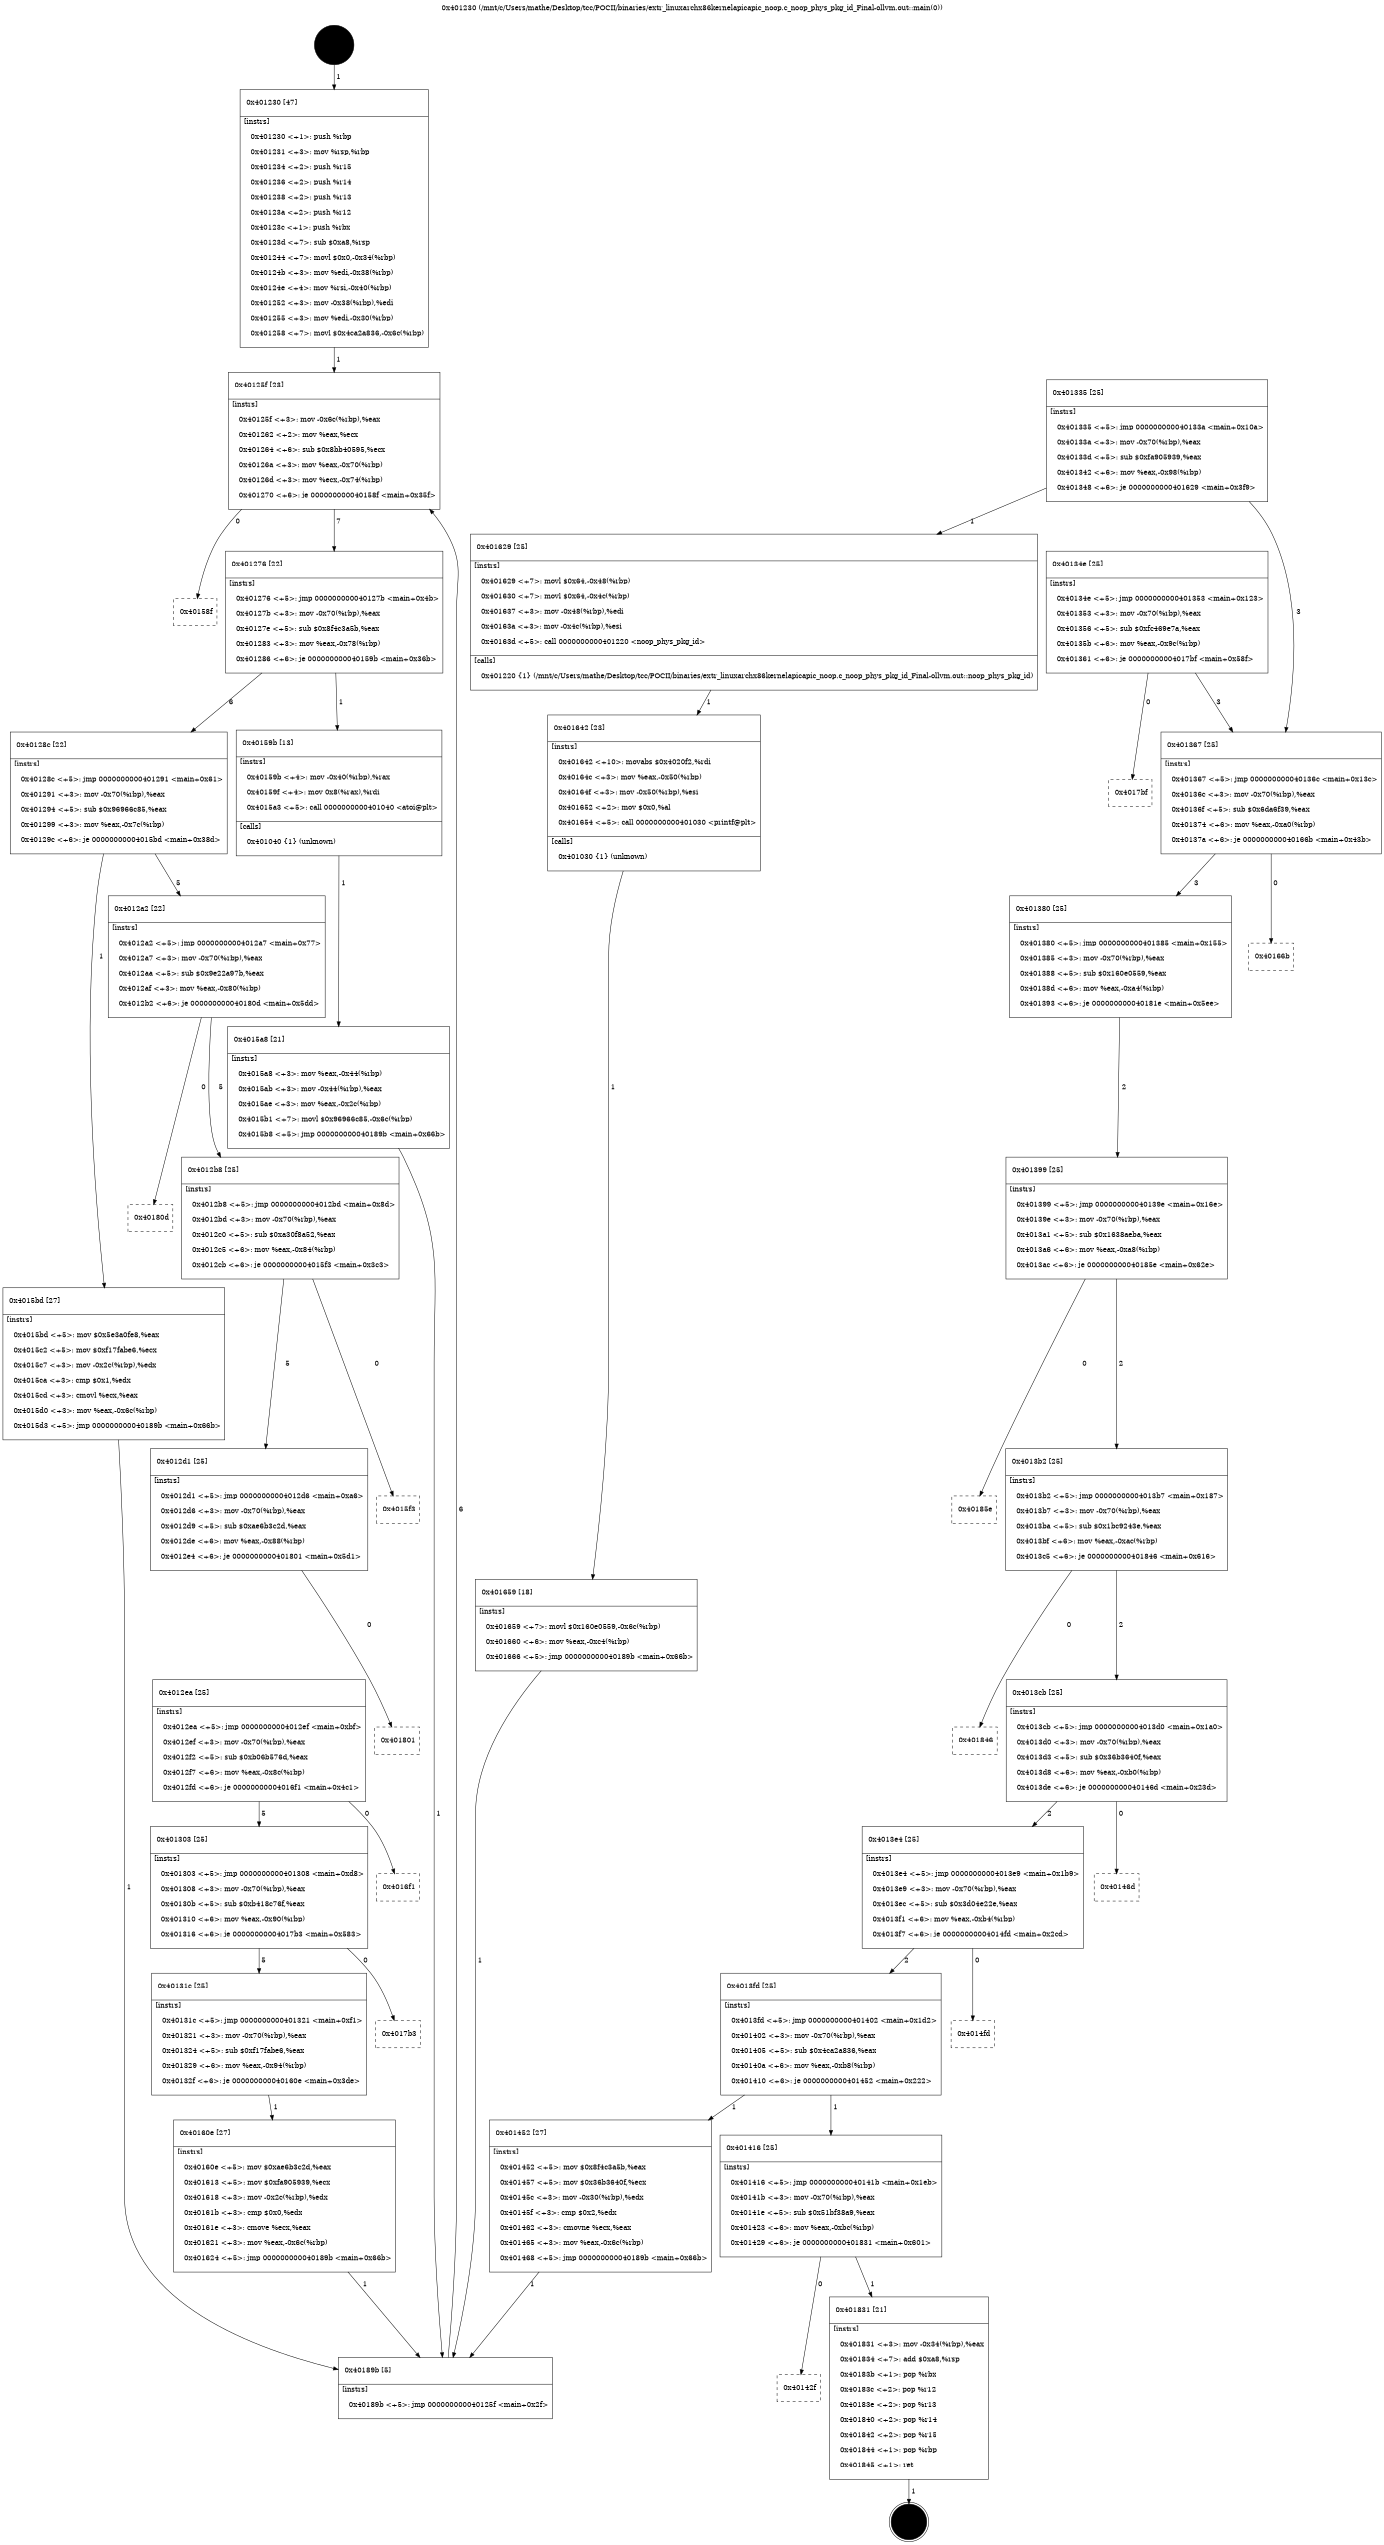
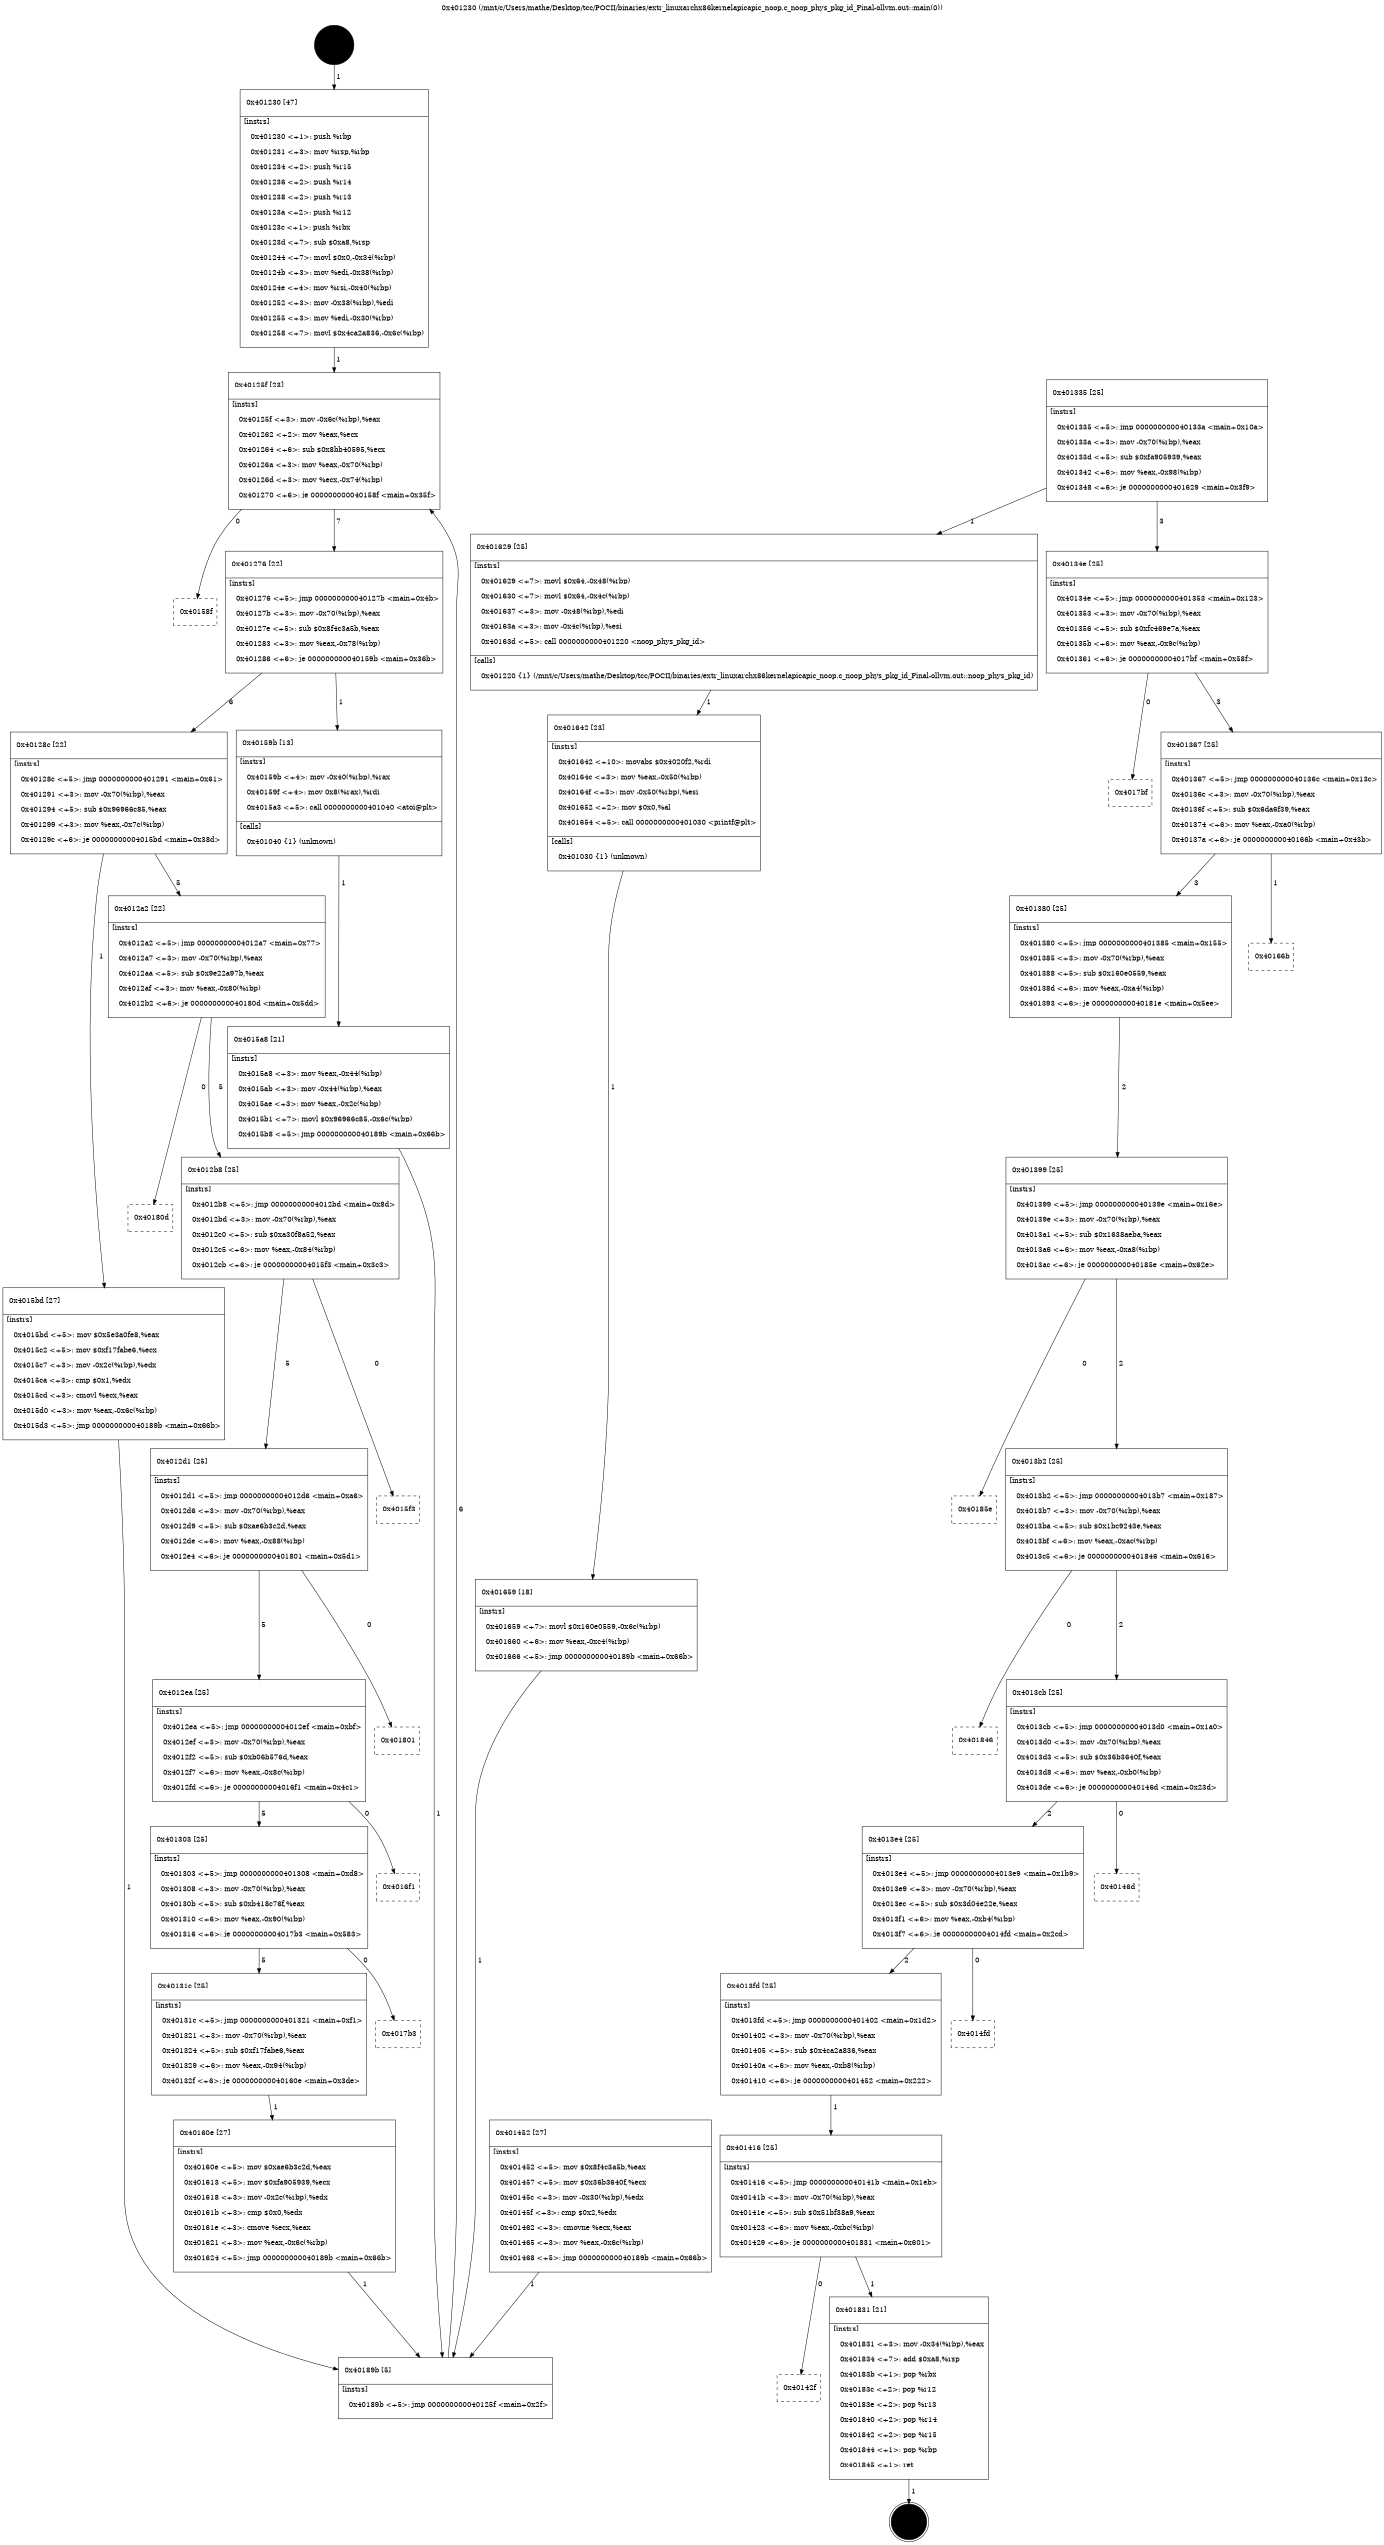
(1292, 609) -> (1157, 524)
(1275, 883) -> (1275, 883)
none -> (259, 1623)
(729, 2106) -> none
